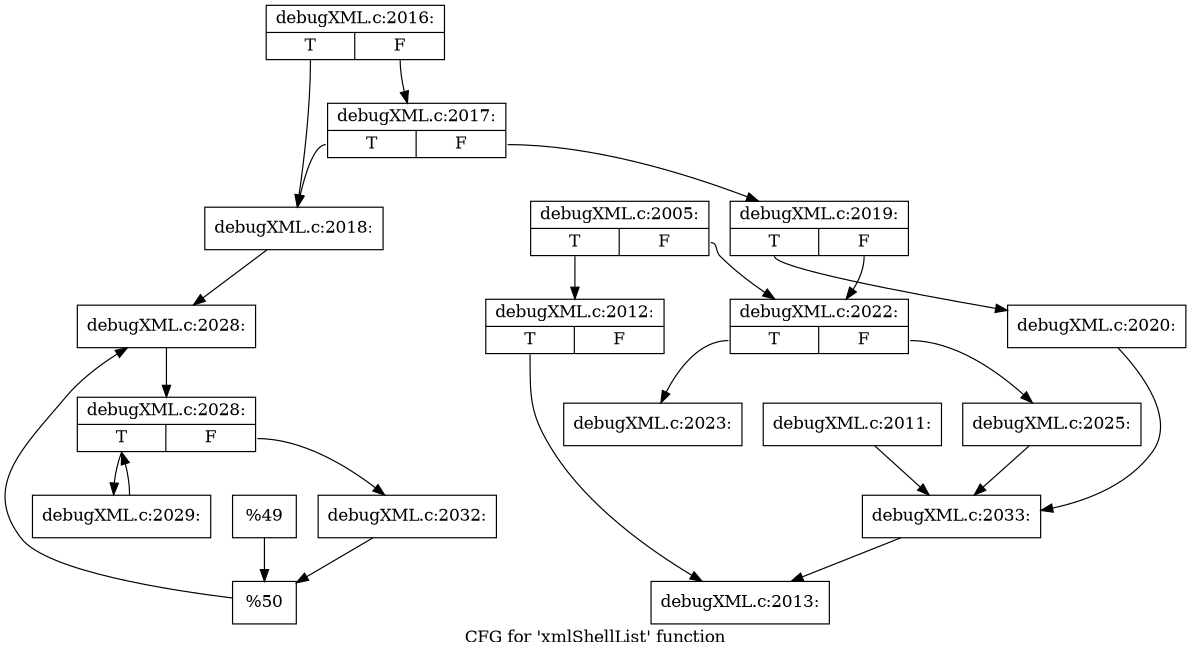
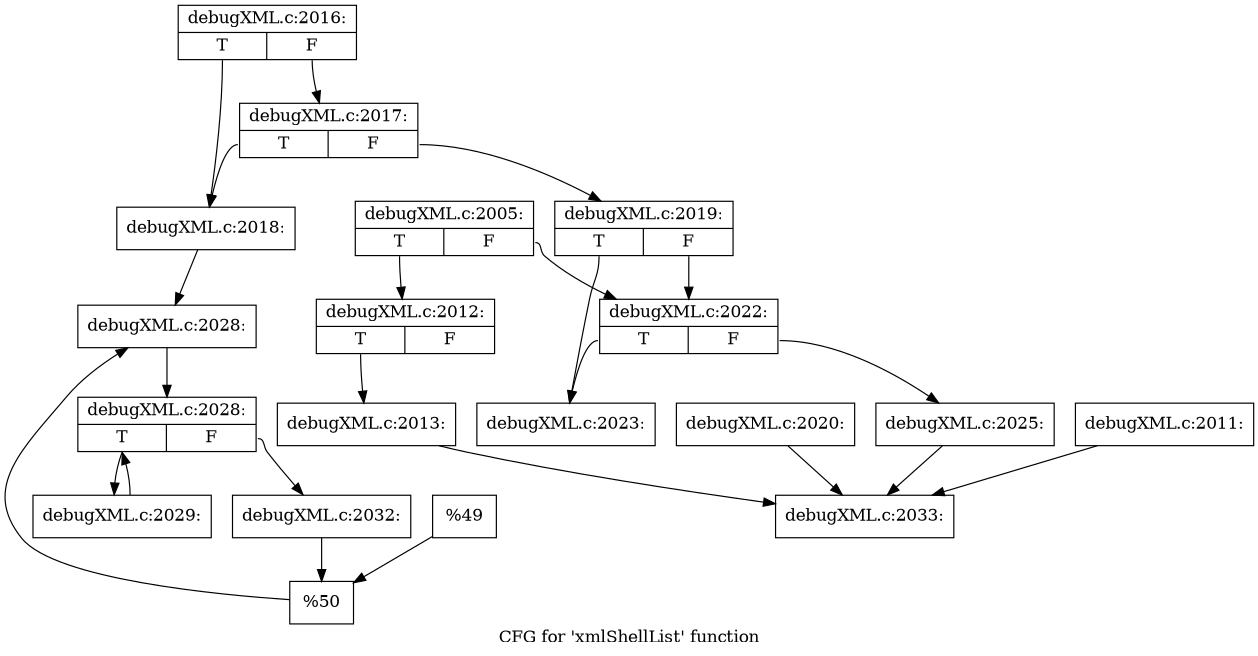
(883, 287) -> (585, 323)
(852, 557) -> (601, 477)
